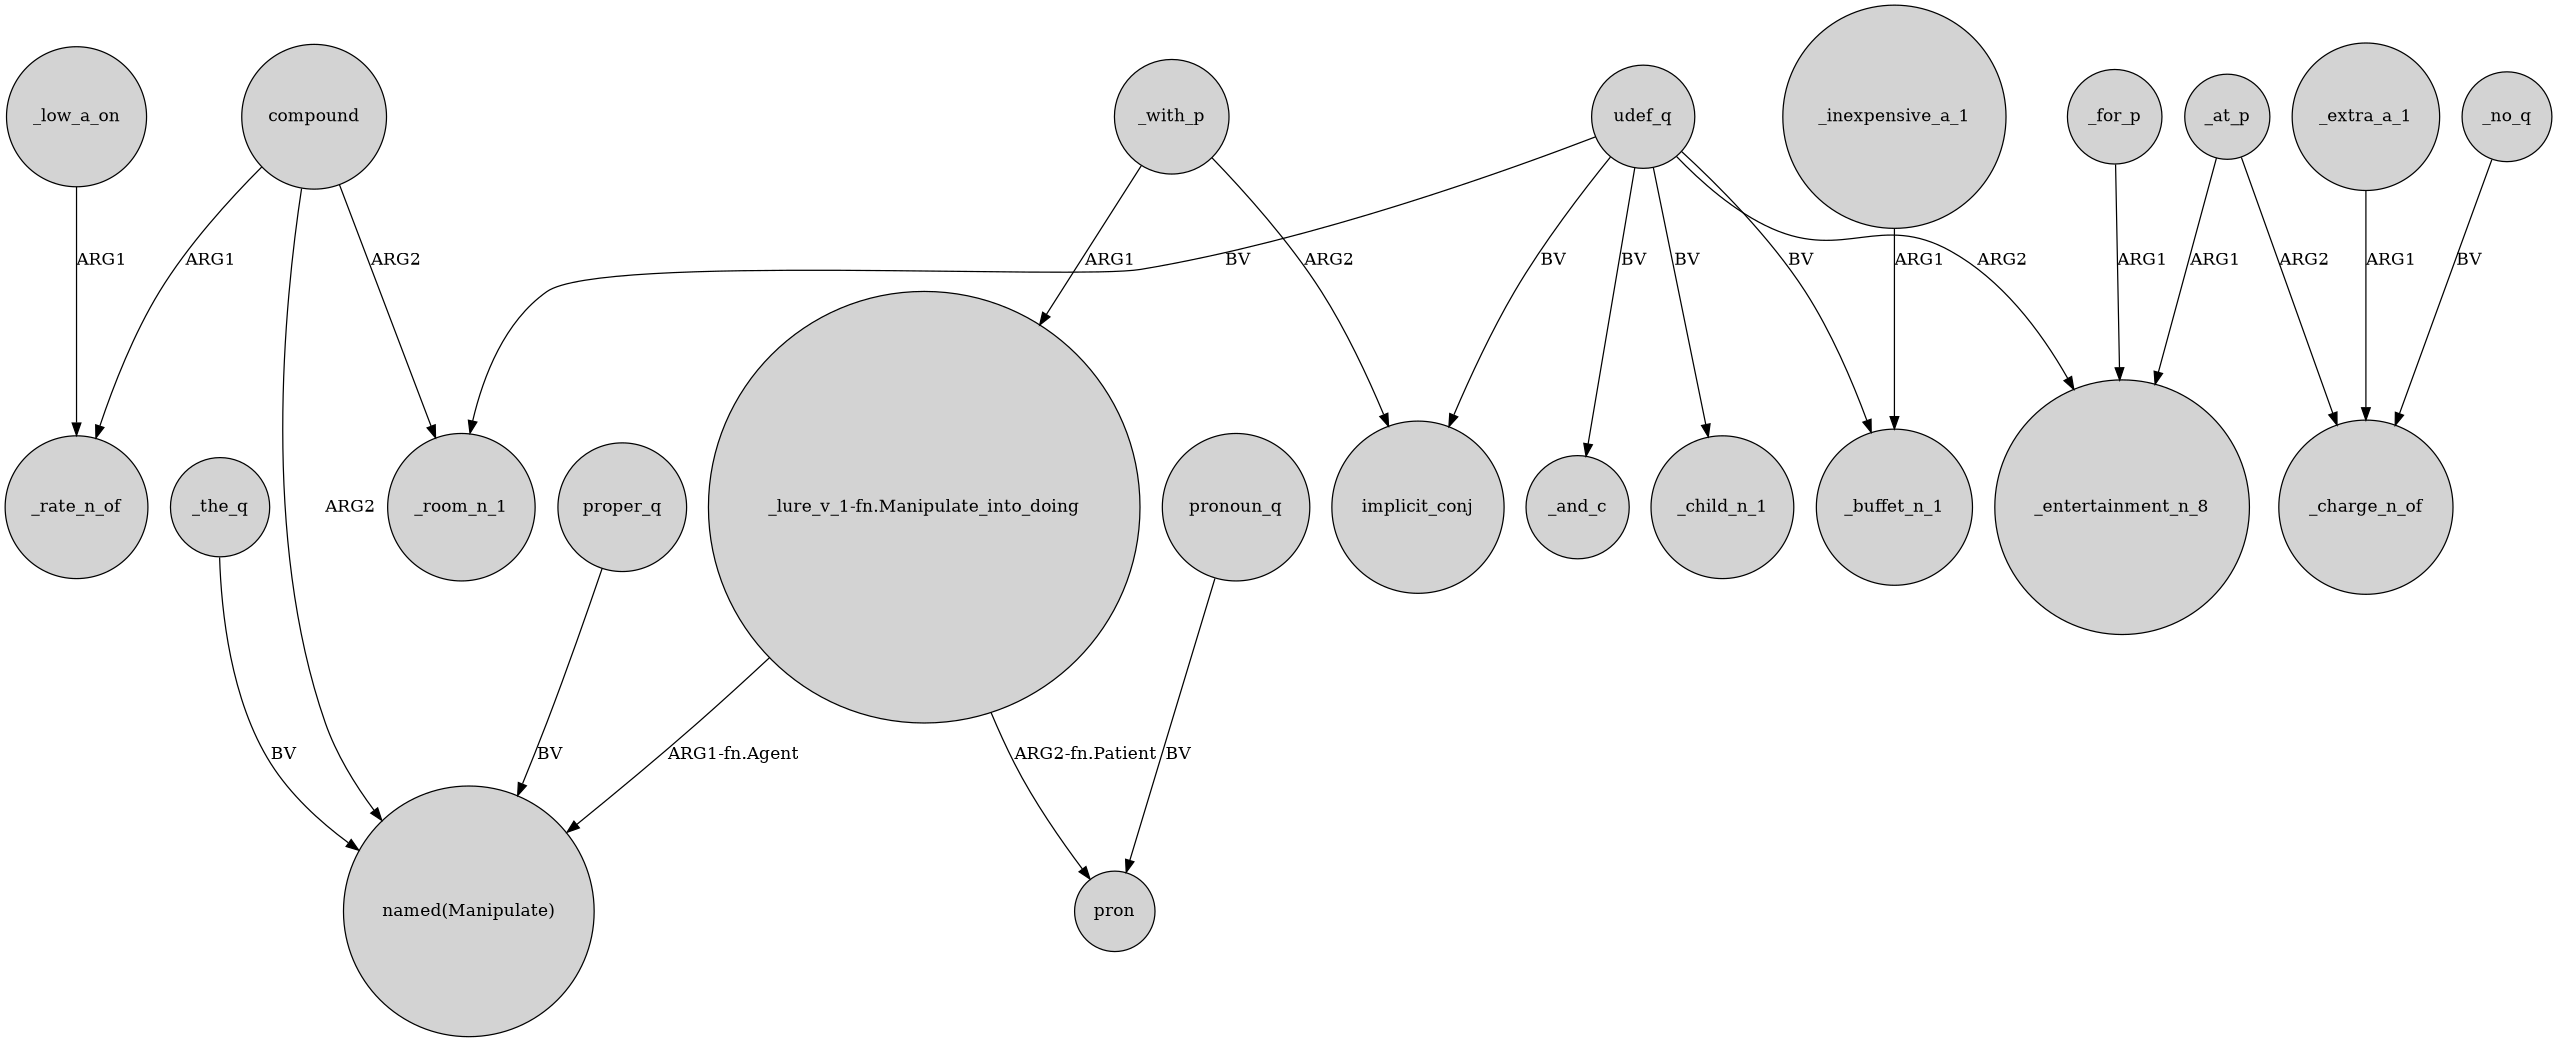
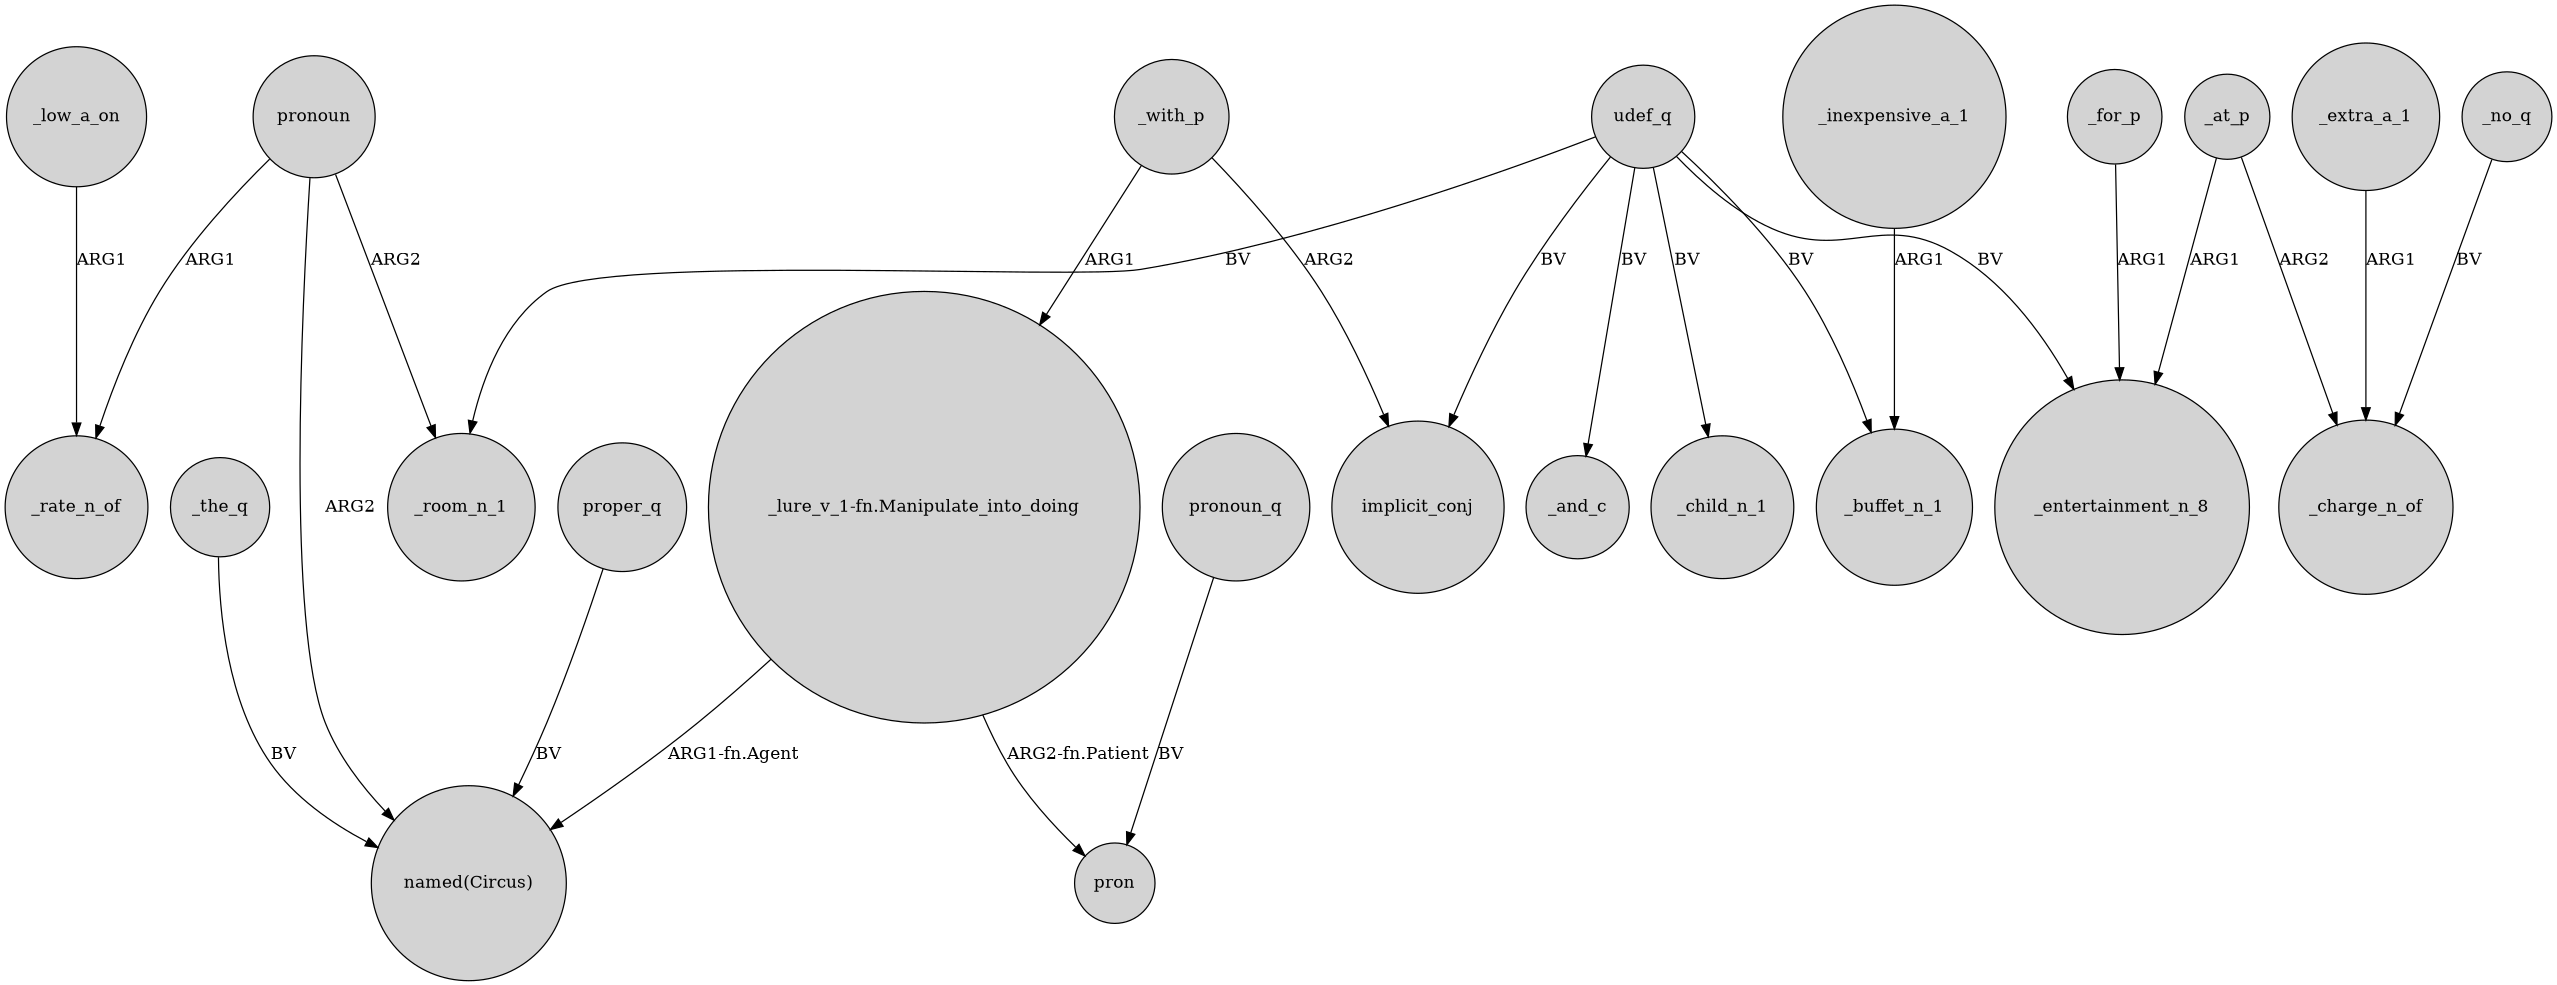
(314, 117) -> (314, 117)
(2003, 260) -> (1990, 260)
(469, 911) -> (469, 883)
